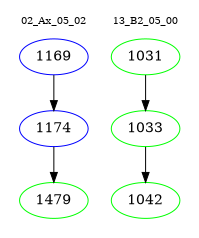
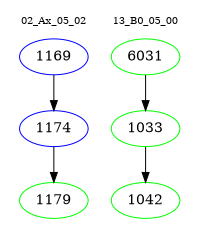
(146, 21) -> (146, 21)
(146, 57) -> (146, 57)
(54, 200) -> (54, 200)
